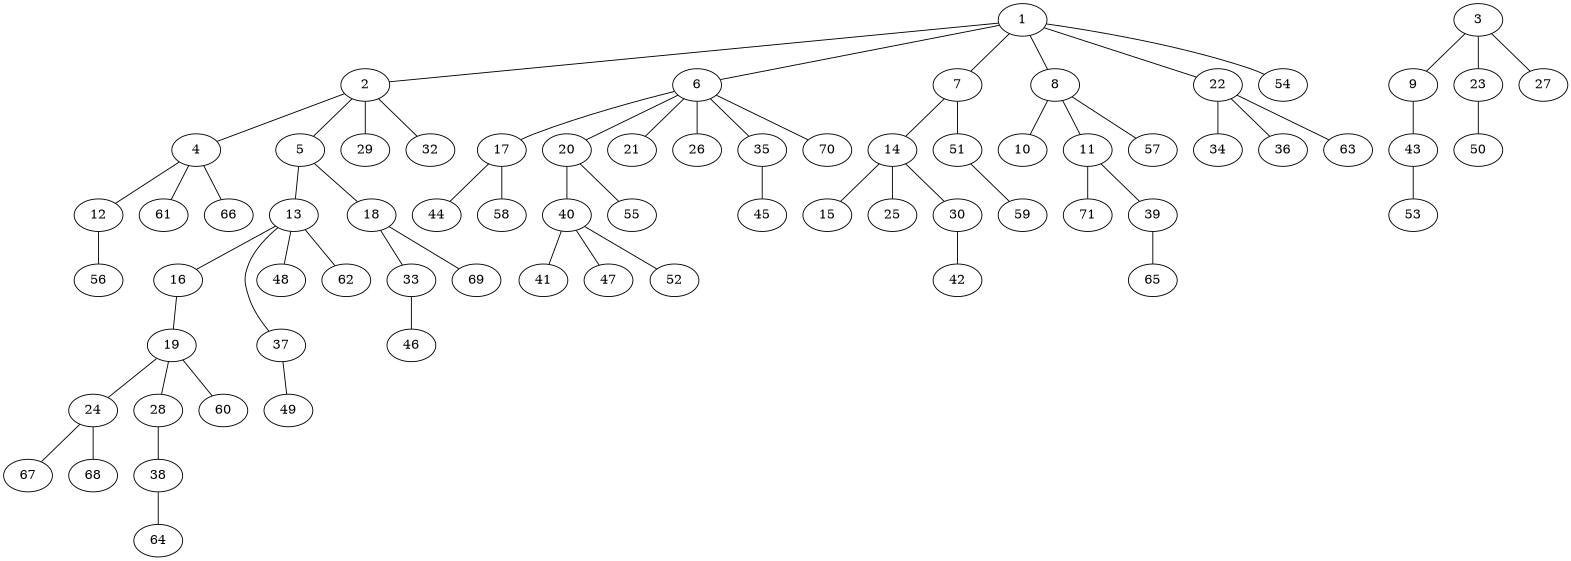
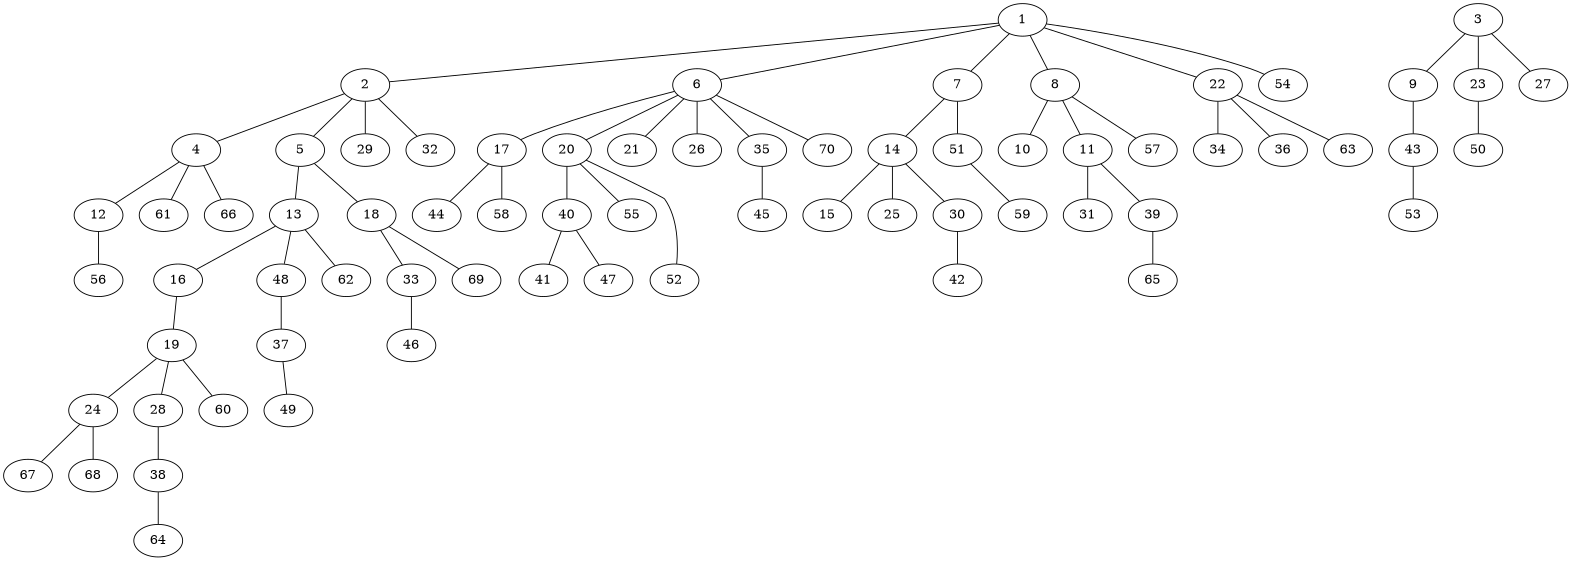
(1088, 215) -> (1088, 215)
(621, 248) -> (656, 194)
(245, 277) -> (281, 313)
